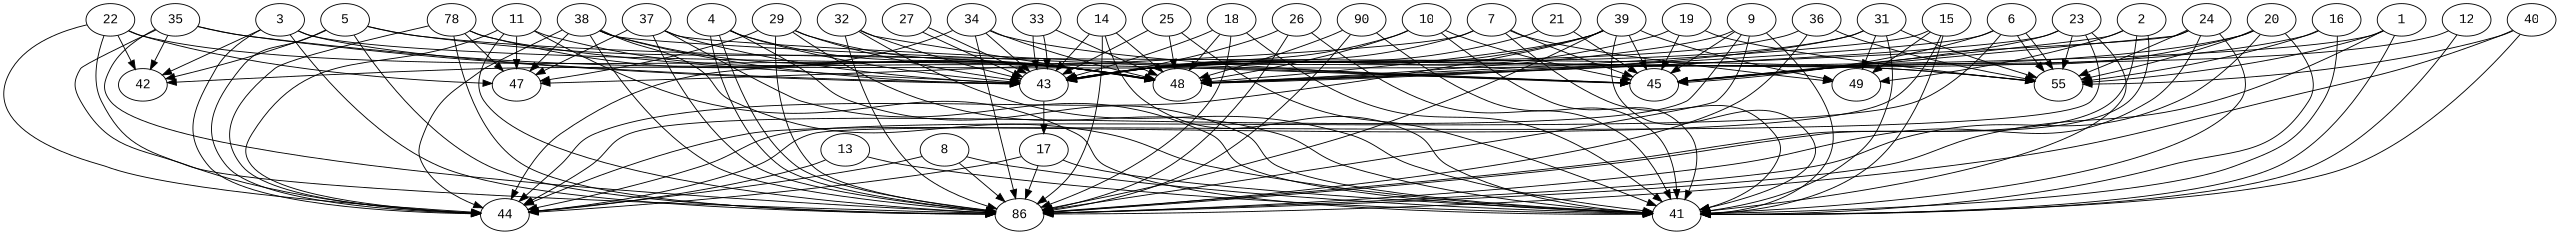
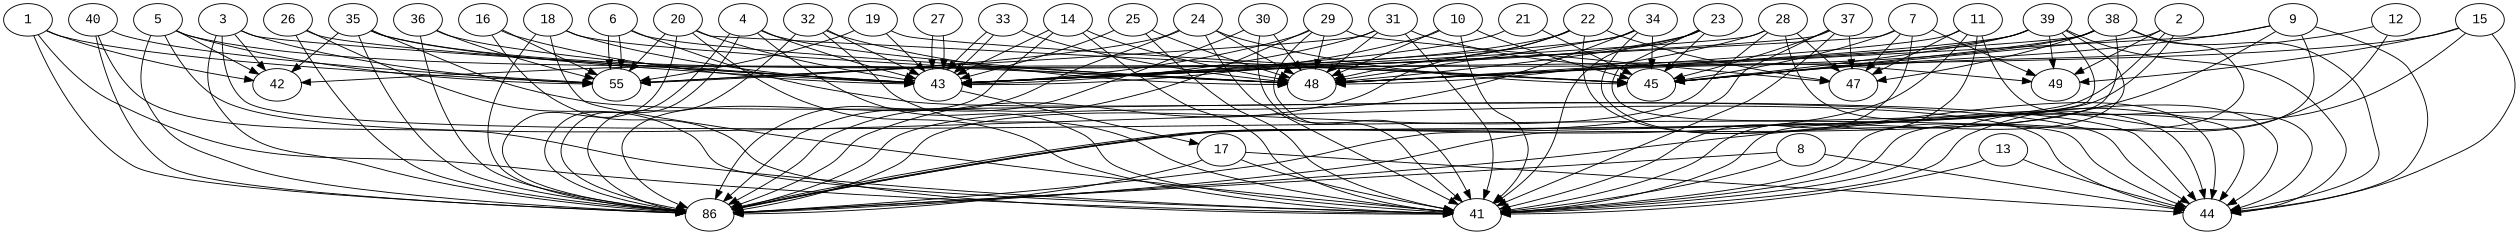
(452, 20) -> (1783, 20)
(1362, 20) -> (1263, 20)
(1842, 66) -> none
